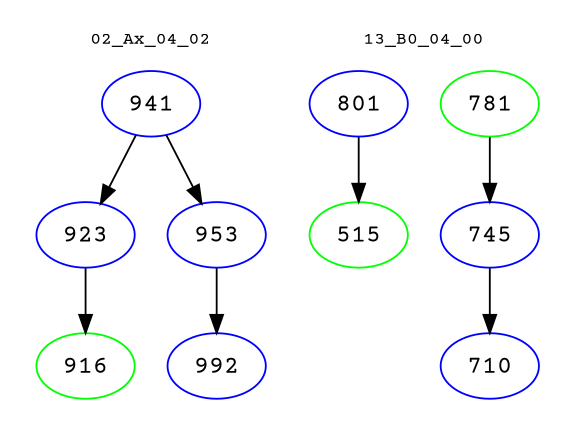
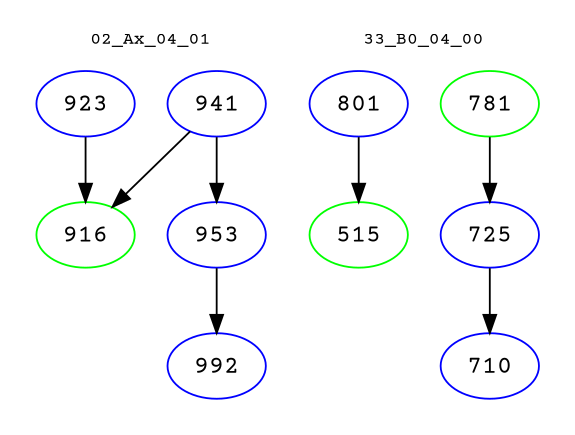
(151, 39) -> (151, 39)
(424, 39) -> (424, 39)
(123, 161) -> (158, 163)
(490, 235) -> (490, 235)
